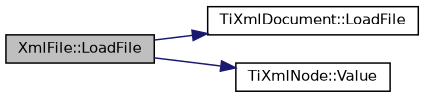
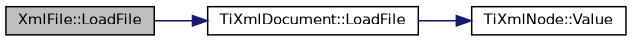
(187, 62) -> (437, 21)
